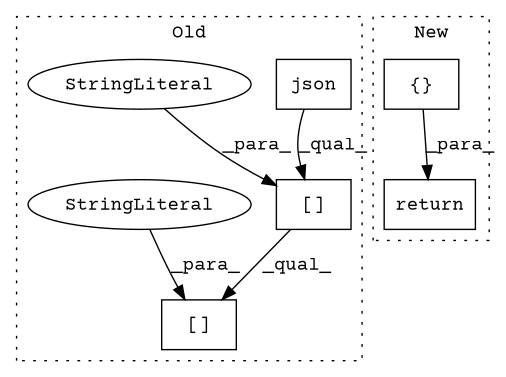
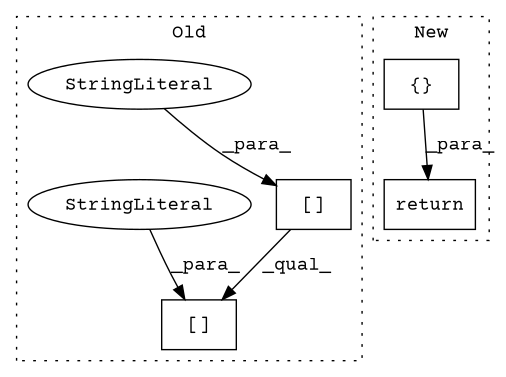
(314, 84) -> none
